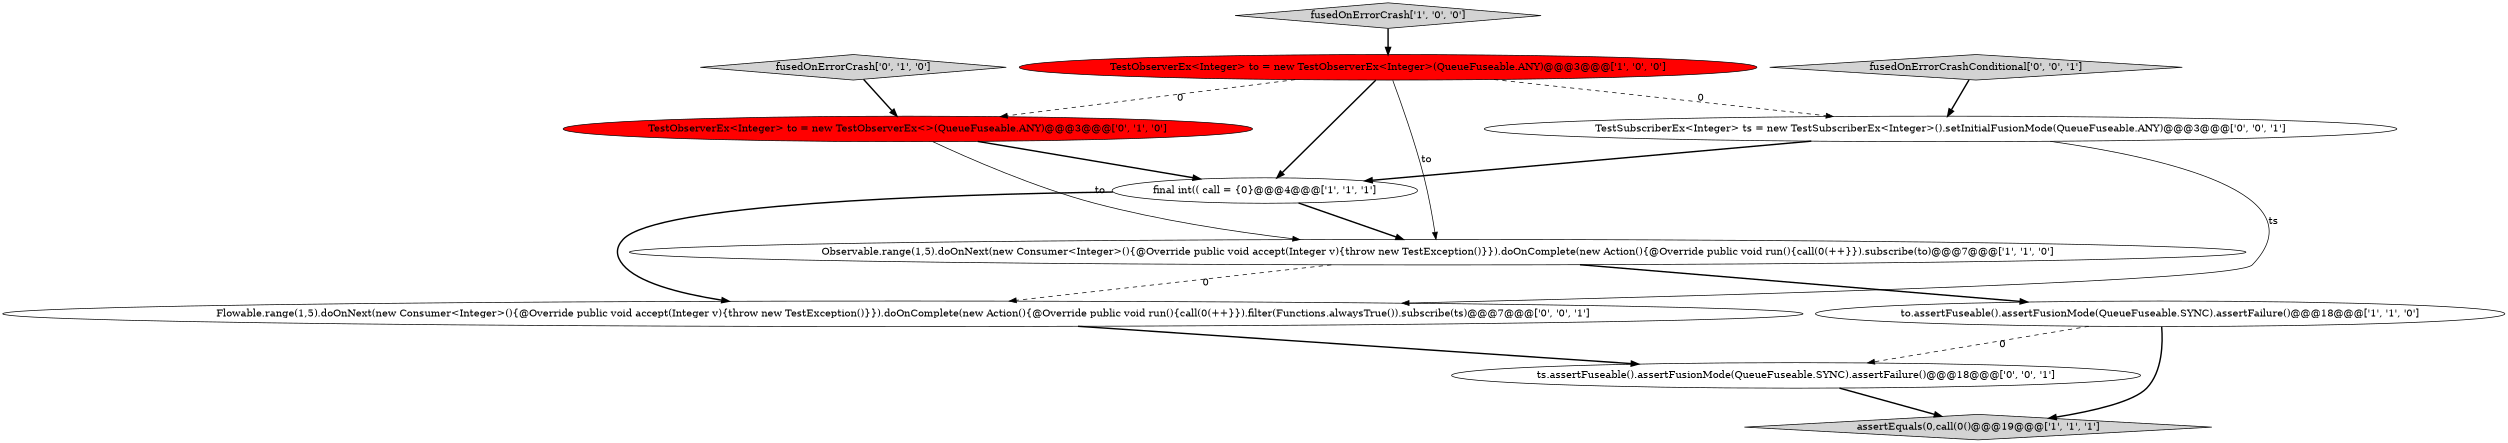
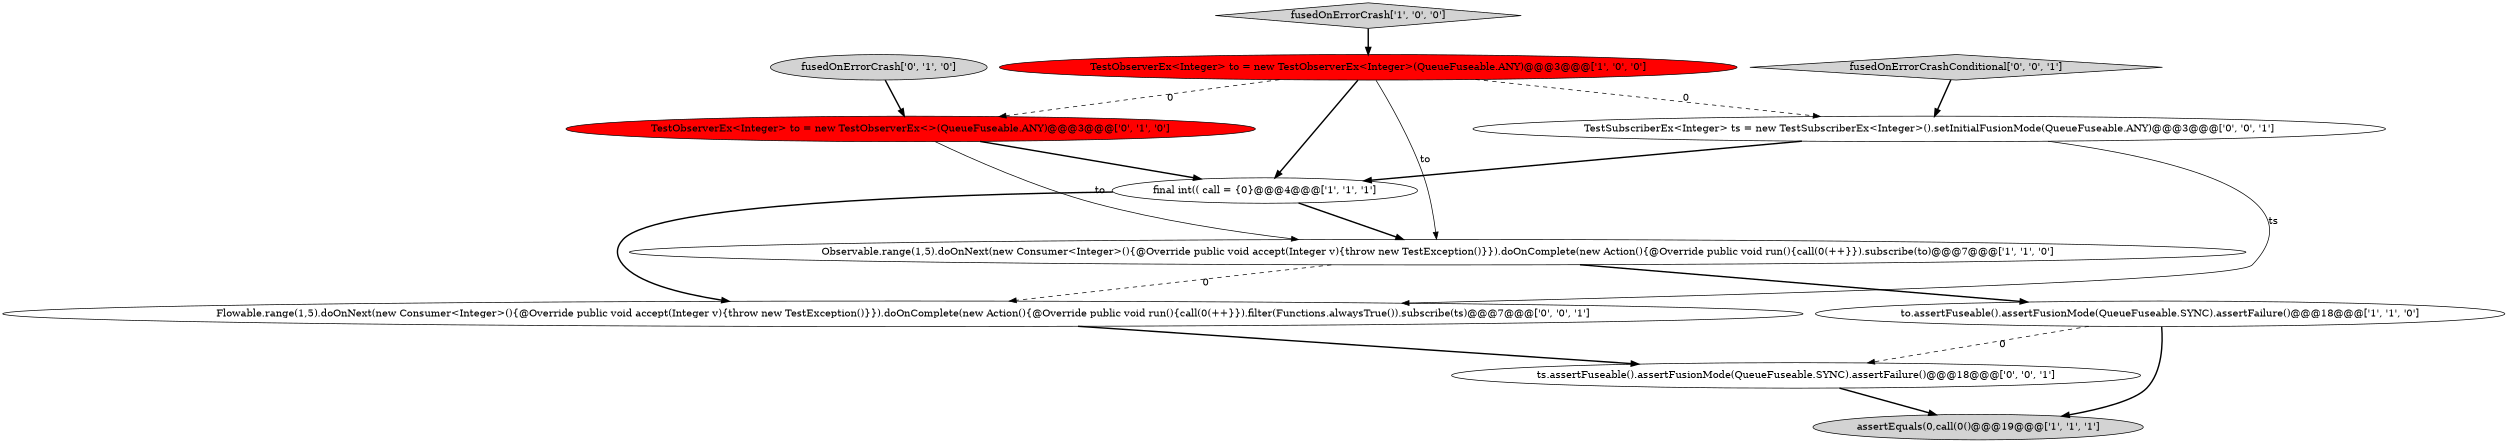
(853, 67) -> (879, 67)
(1978, 427) -> (1978, 427)
